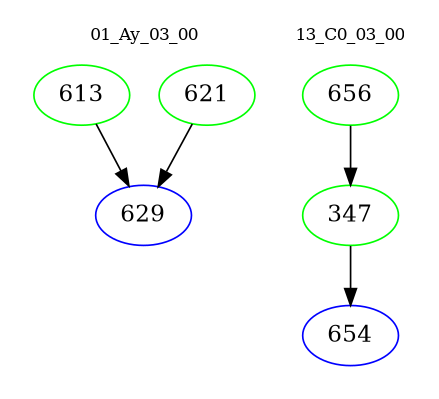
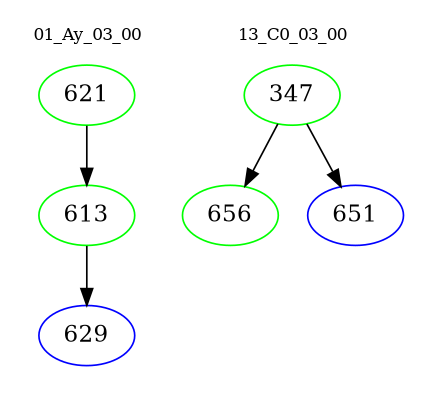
(351, 147) -> (265, 147)
(179, 148) -> (87, 147)
(351, 336) -> (356, 215)
